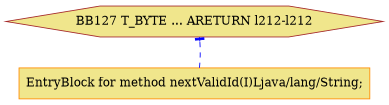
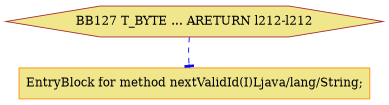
(200, 55) -> (189, 50)
